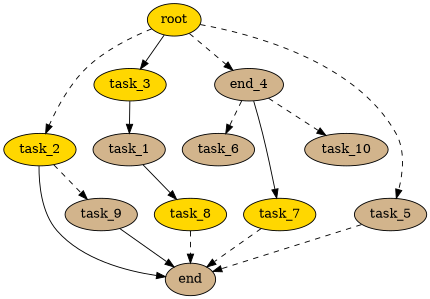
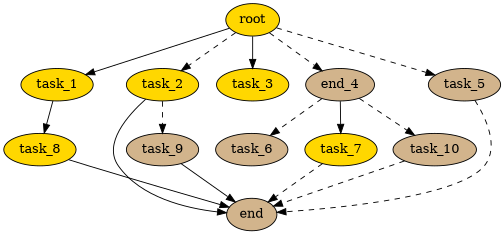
(130, 113) -> (162, 50)
(129, 150) -> (57, 85)
none -> (343, 182)
(190, 243) -> (144, 183)
